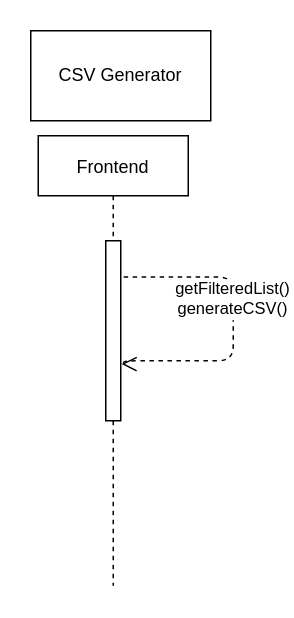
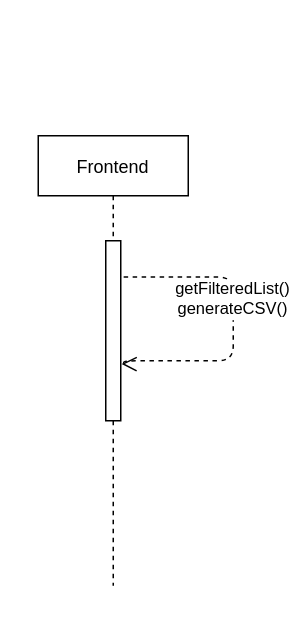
(121, 76) -> none
